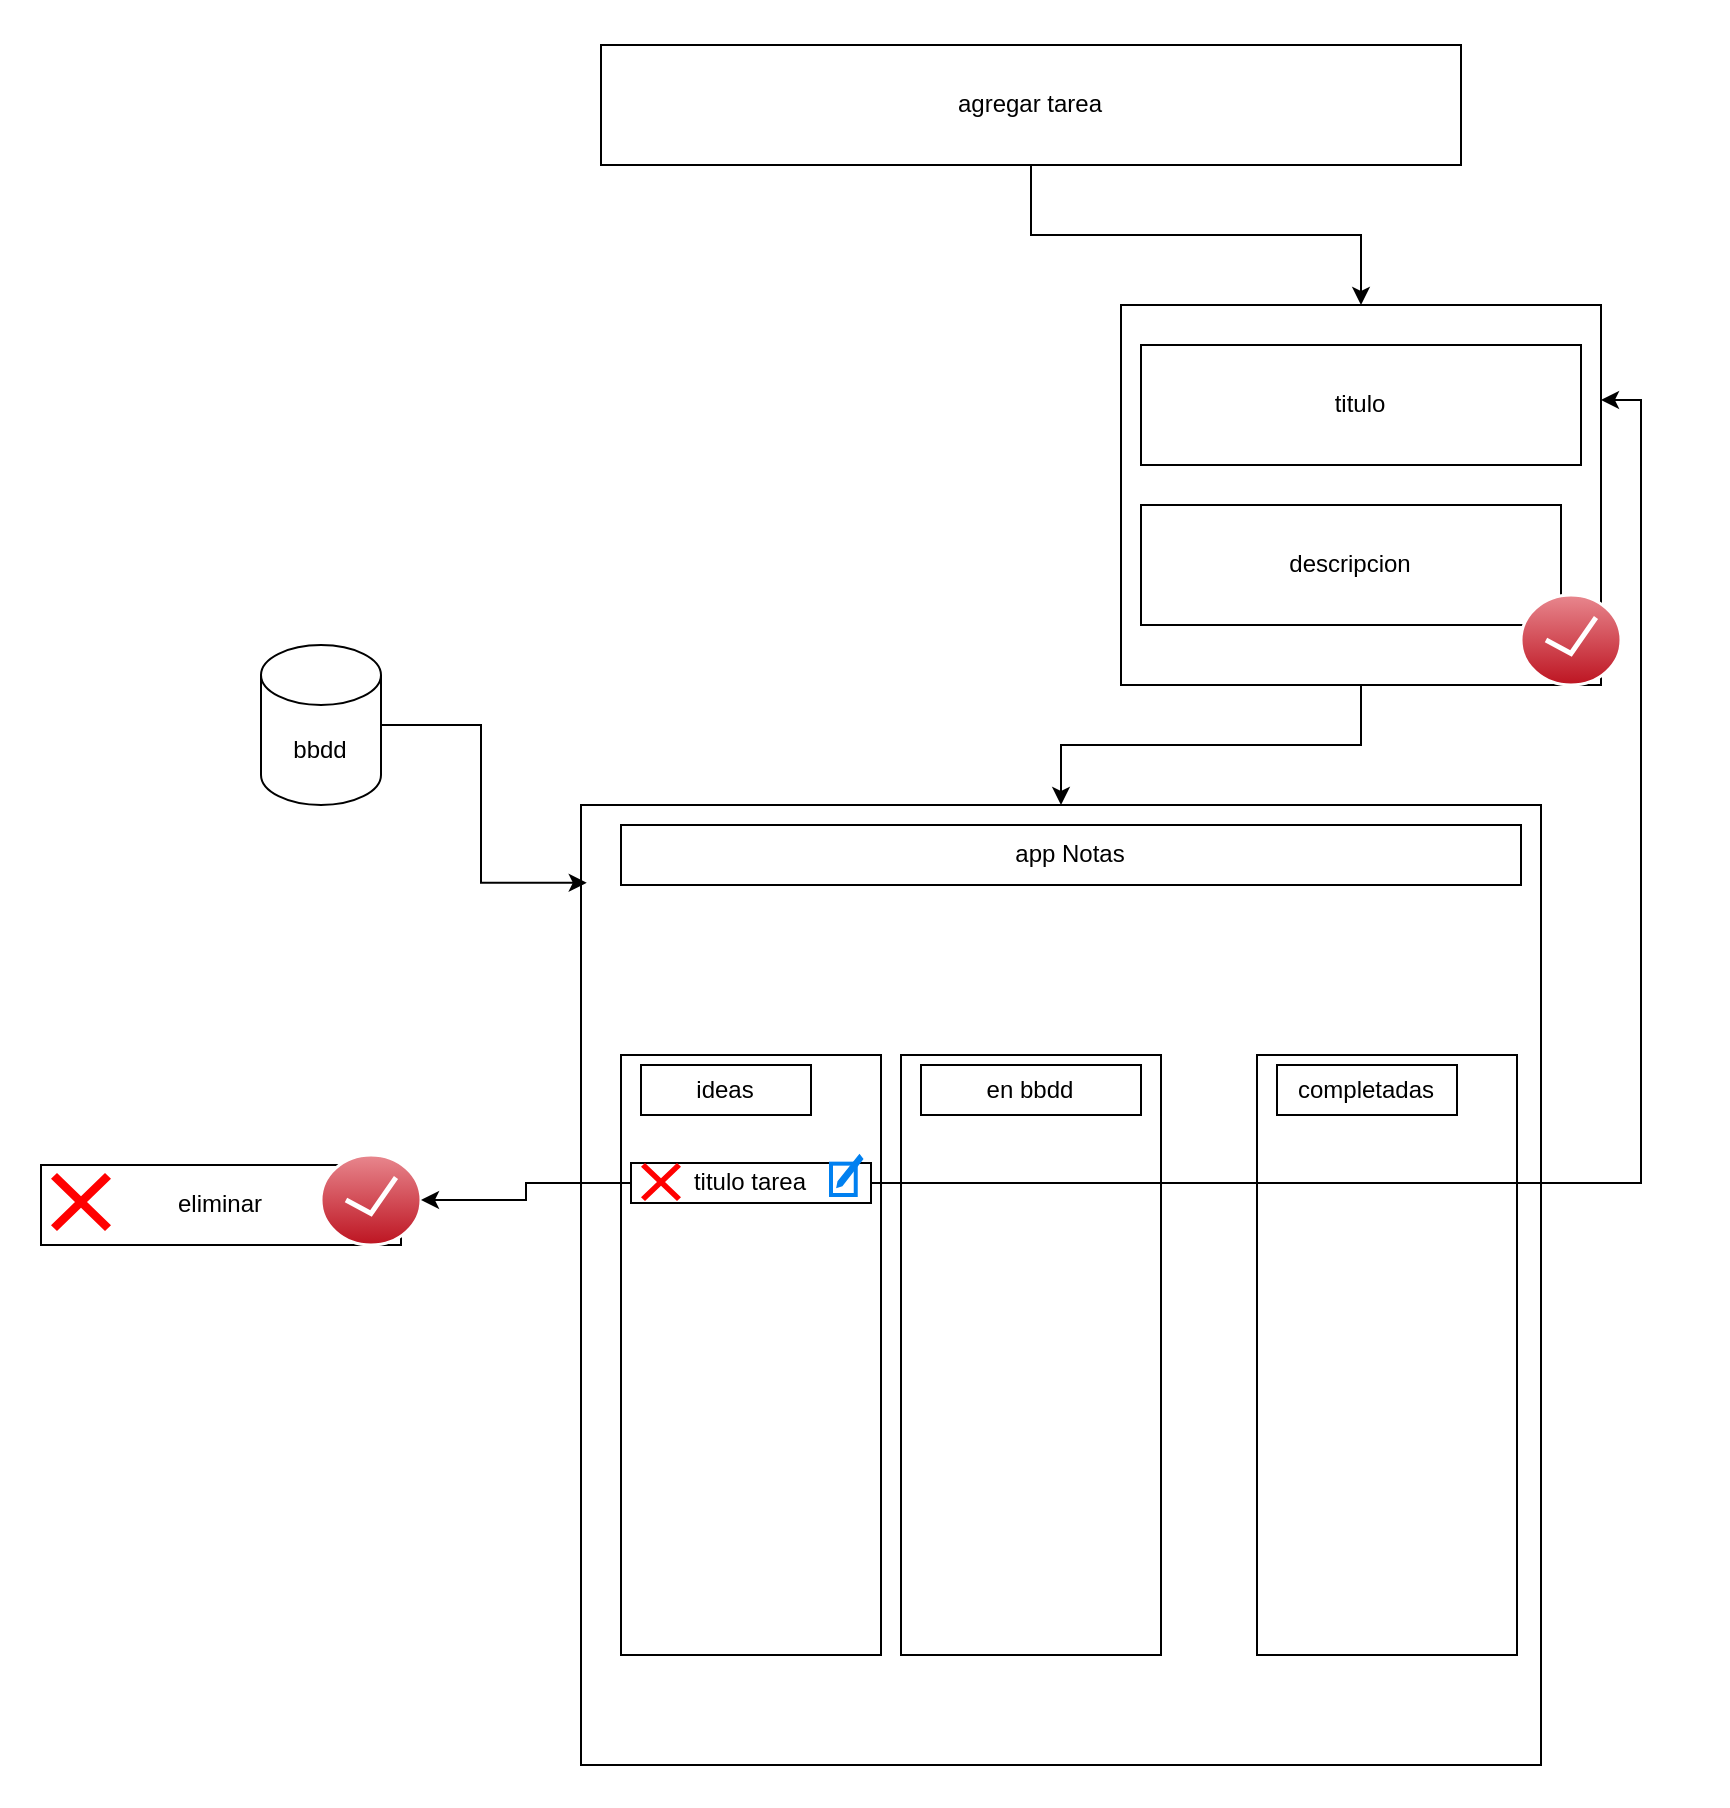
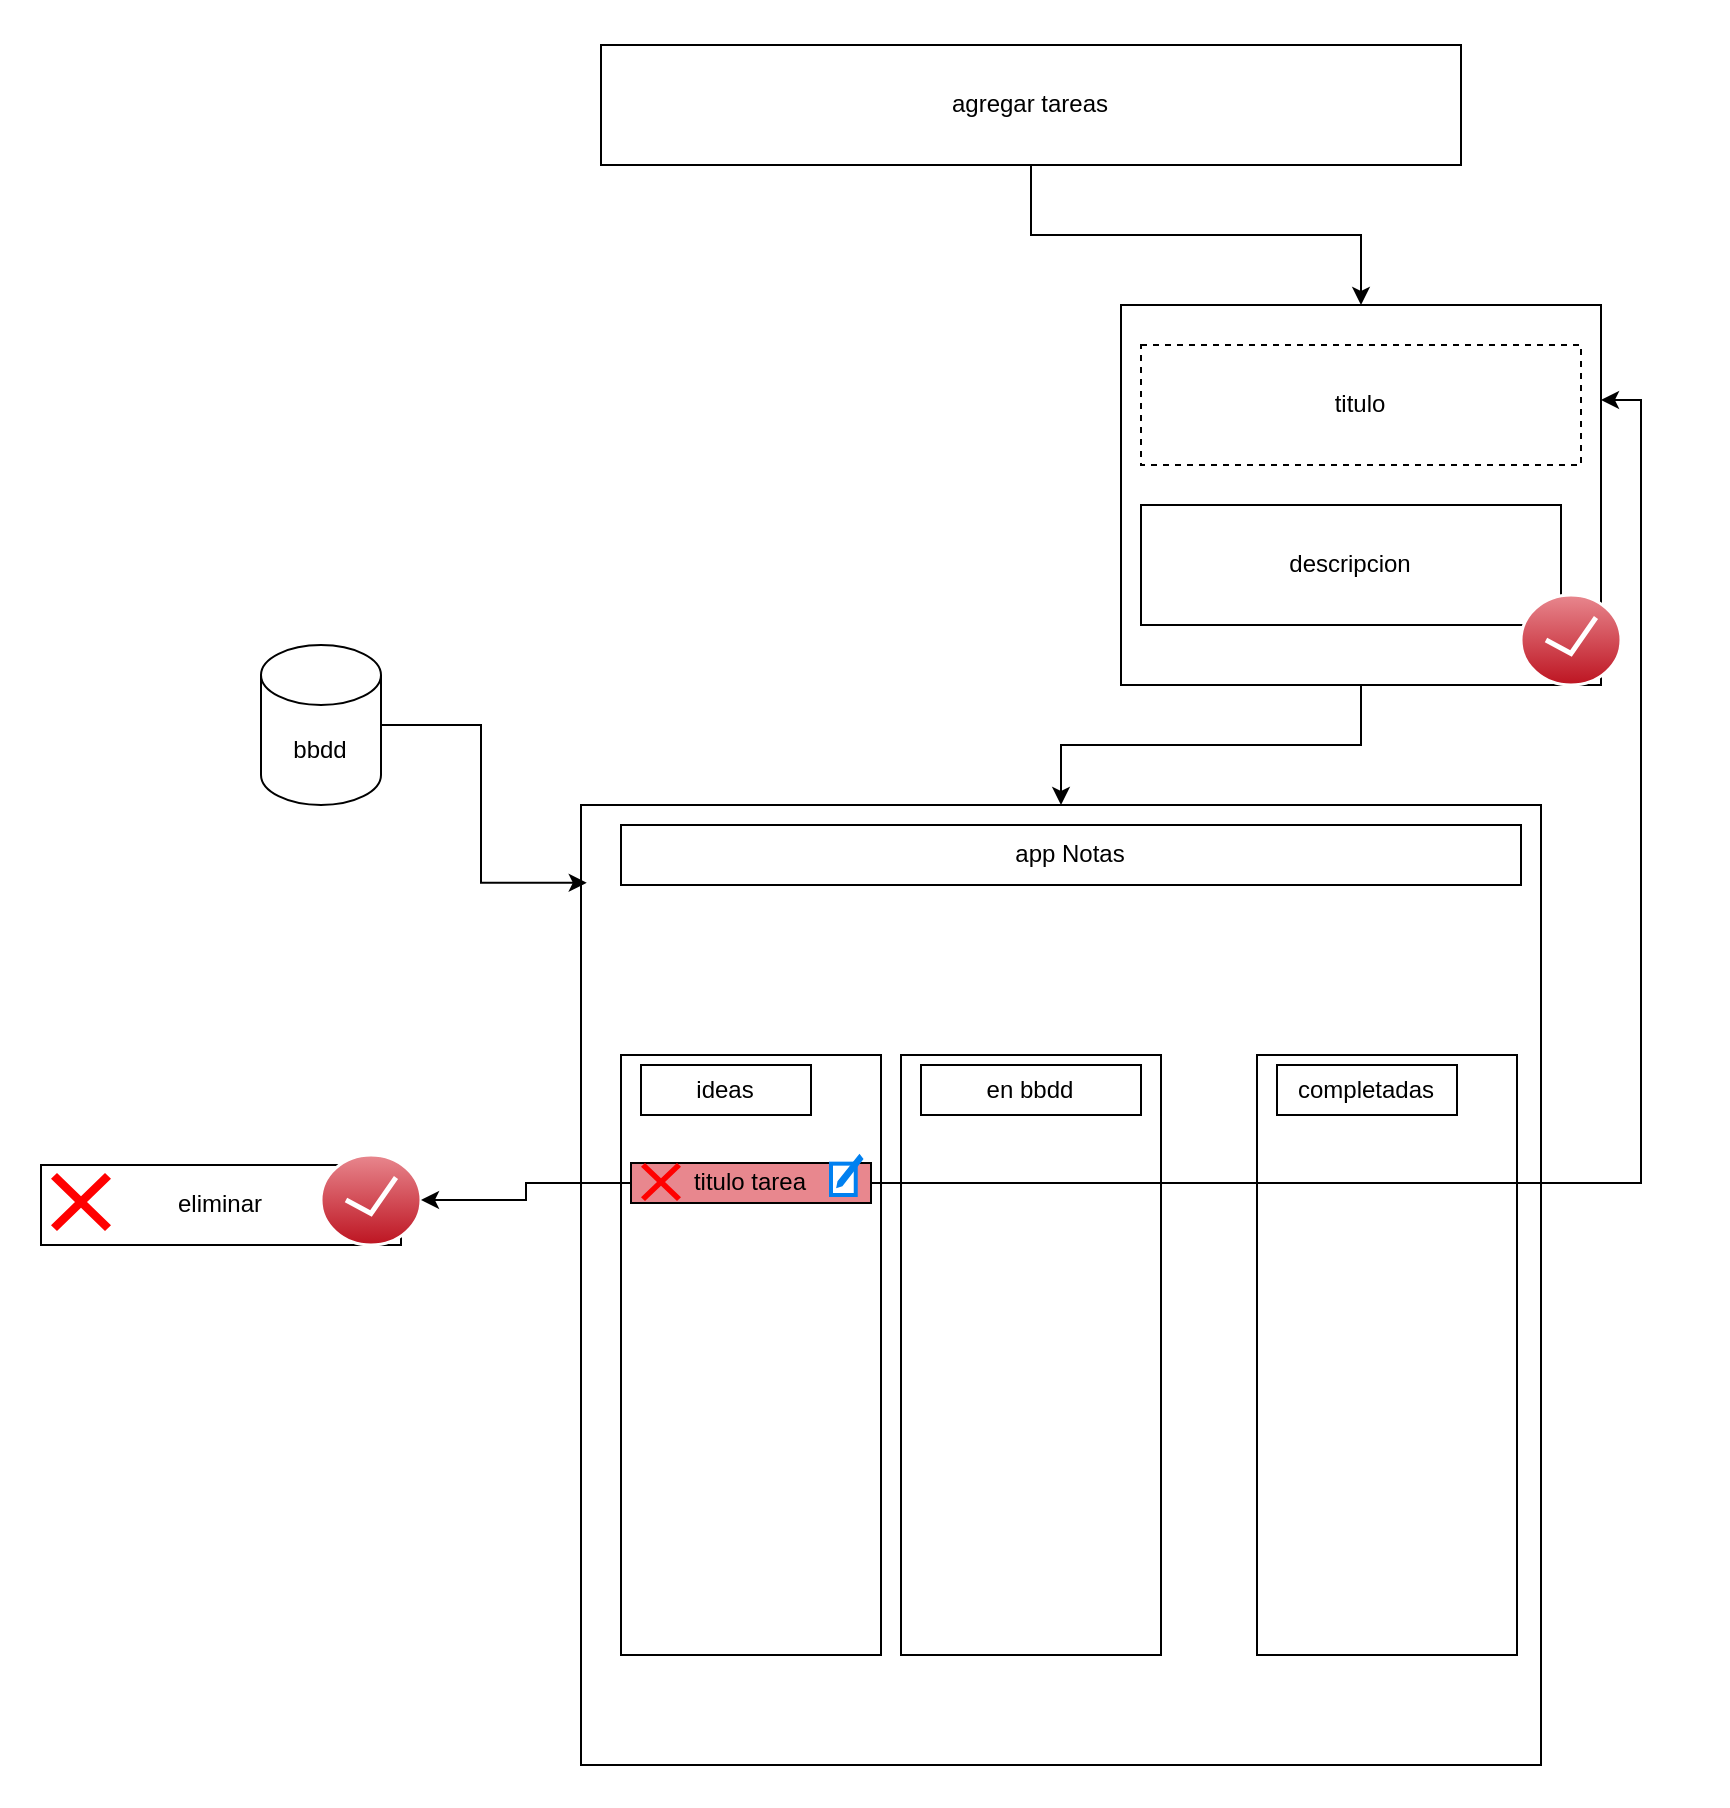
(1031, 105) -> (1031, 105)
(1361, 405) -> (1361, 405)
(751, 1183) -> (751, 1183)
